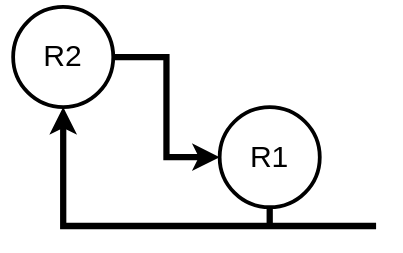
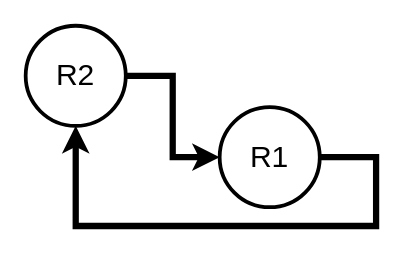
(63, 57) -> (76, 76)
